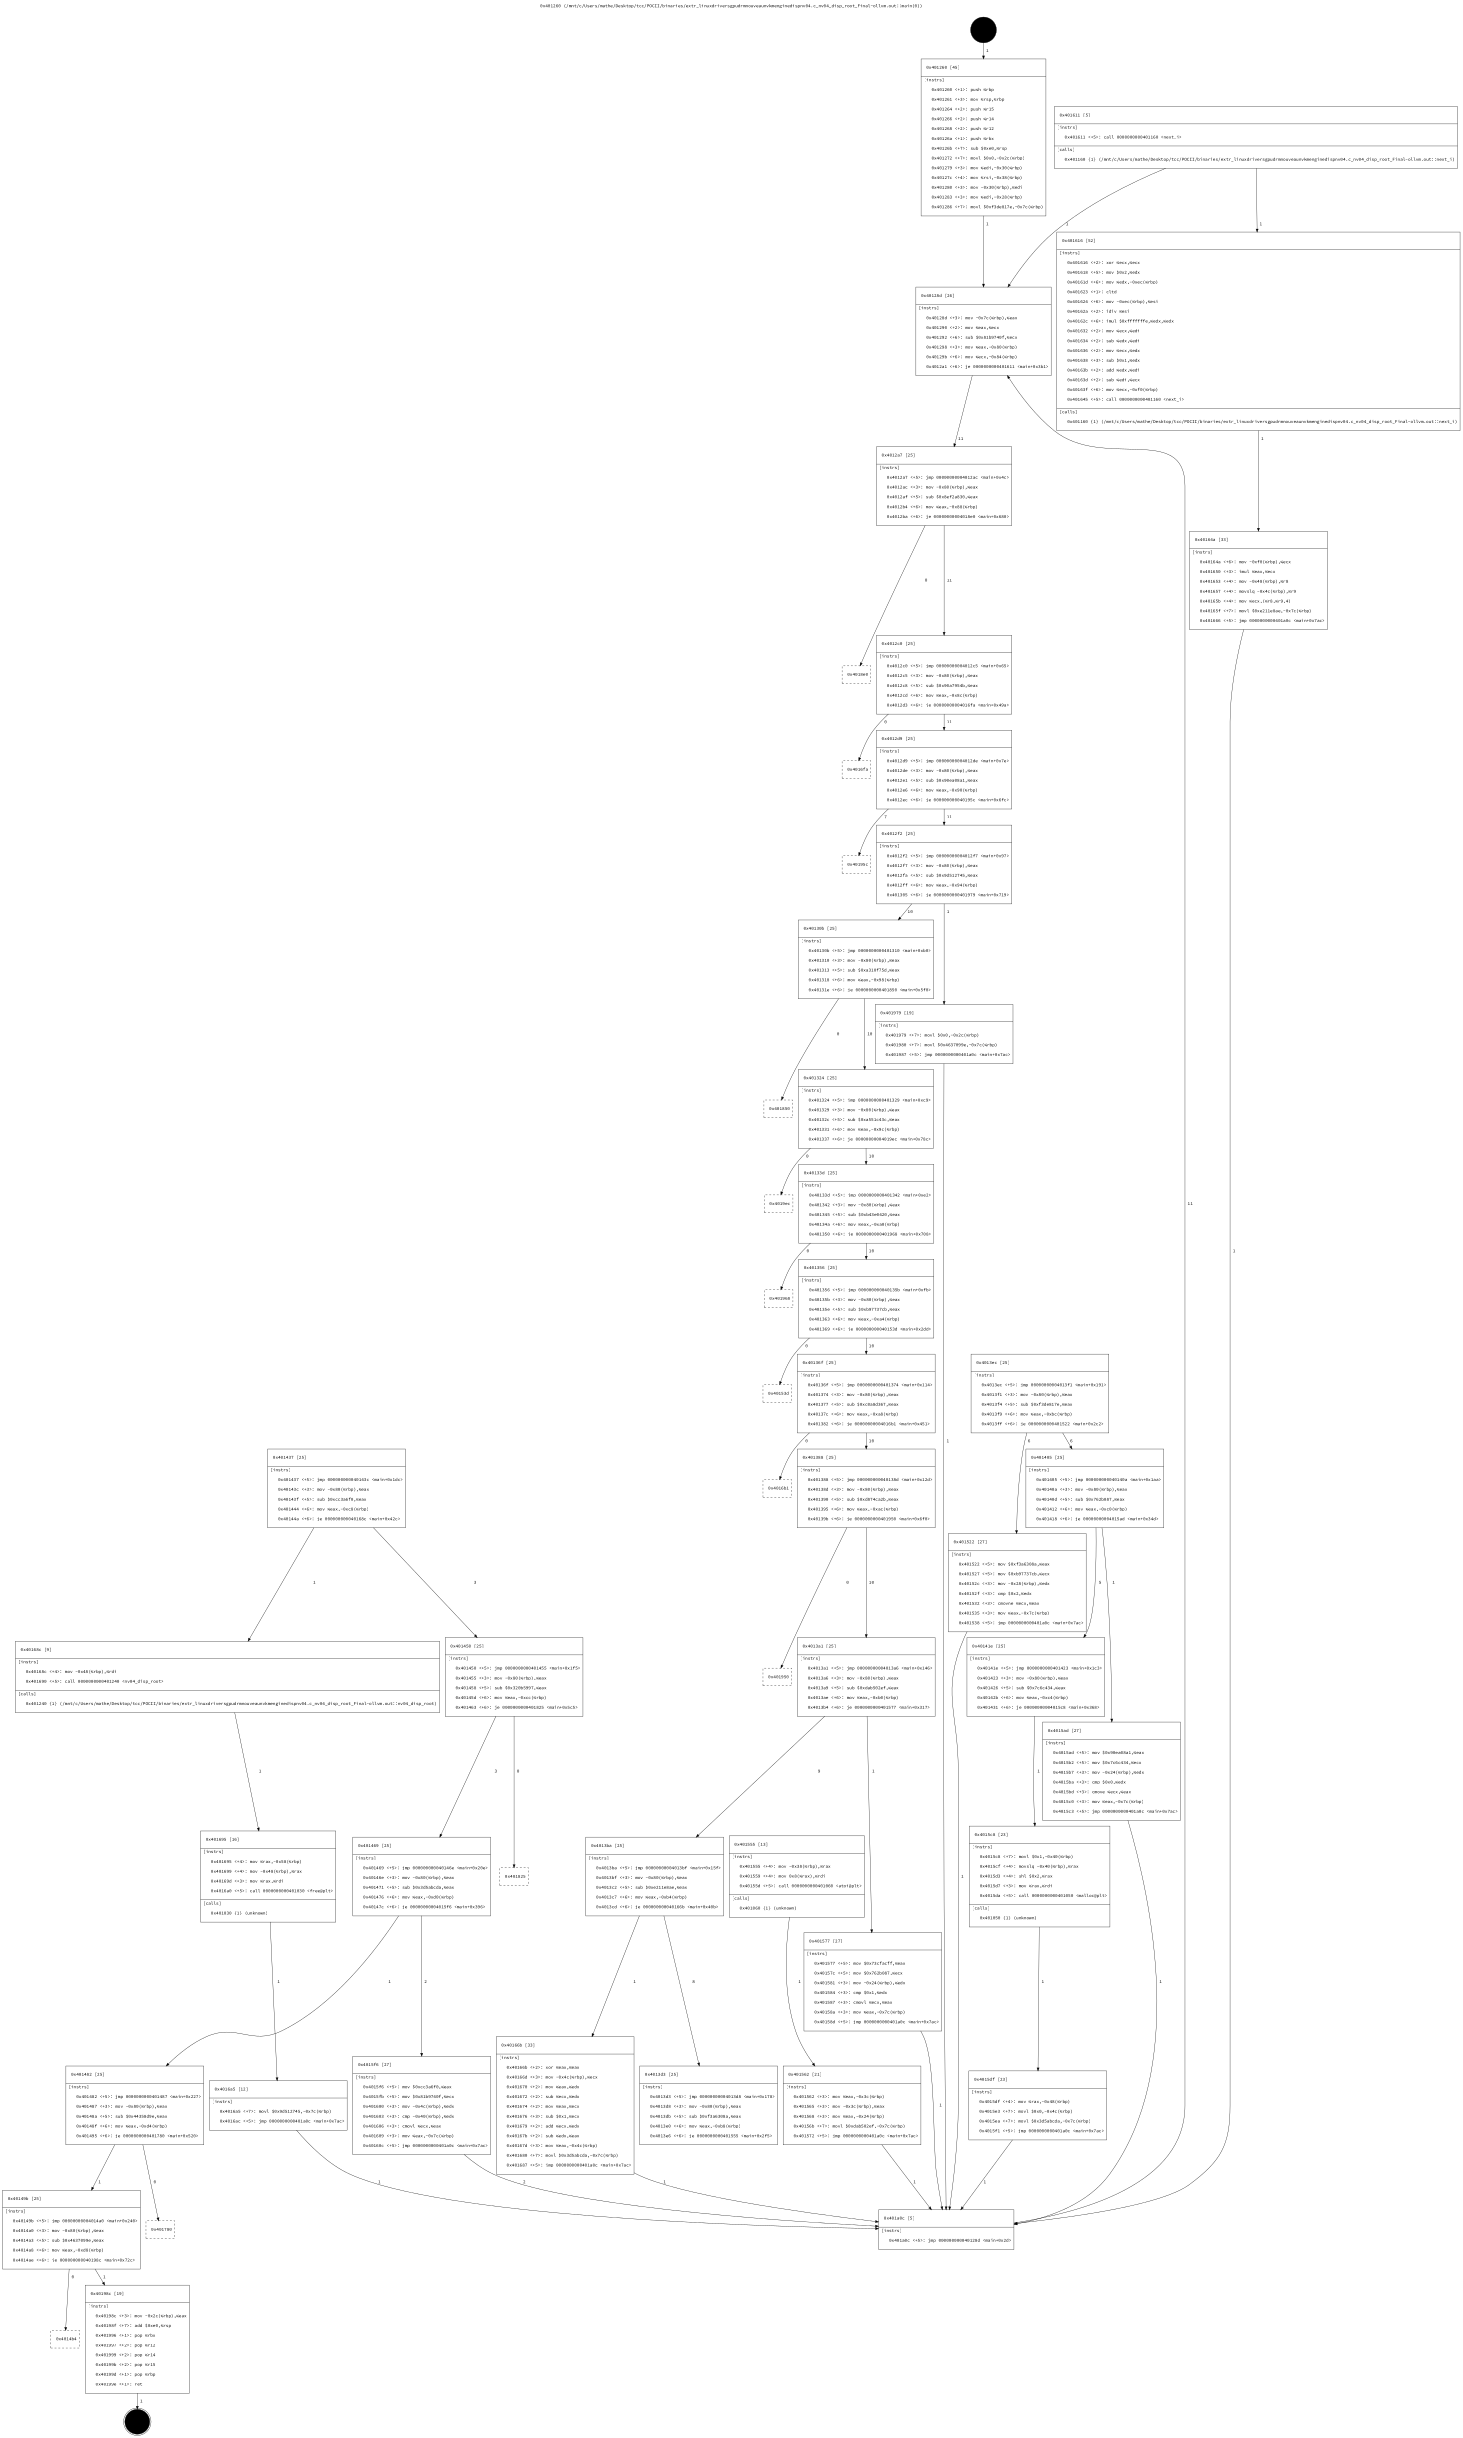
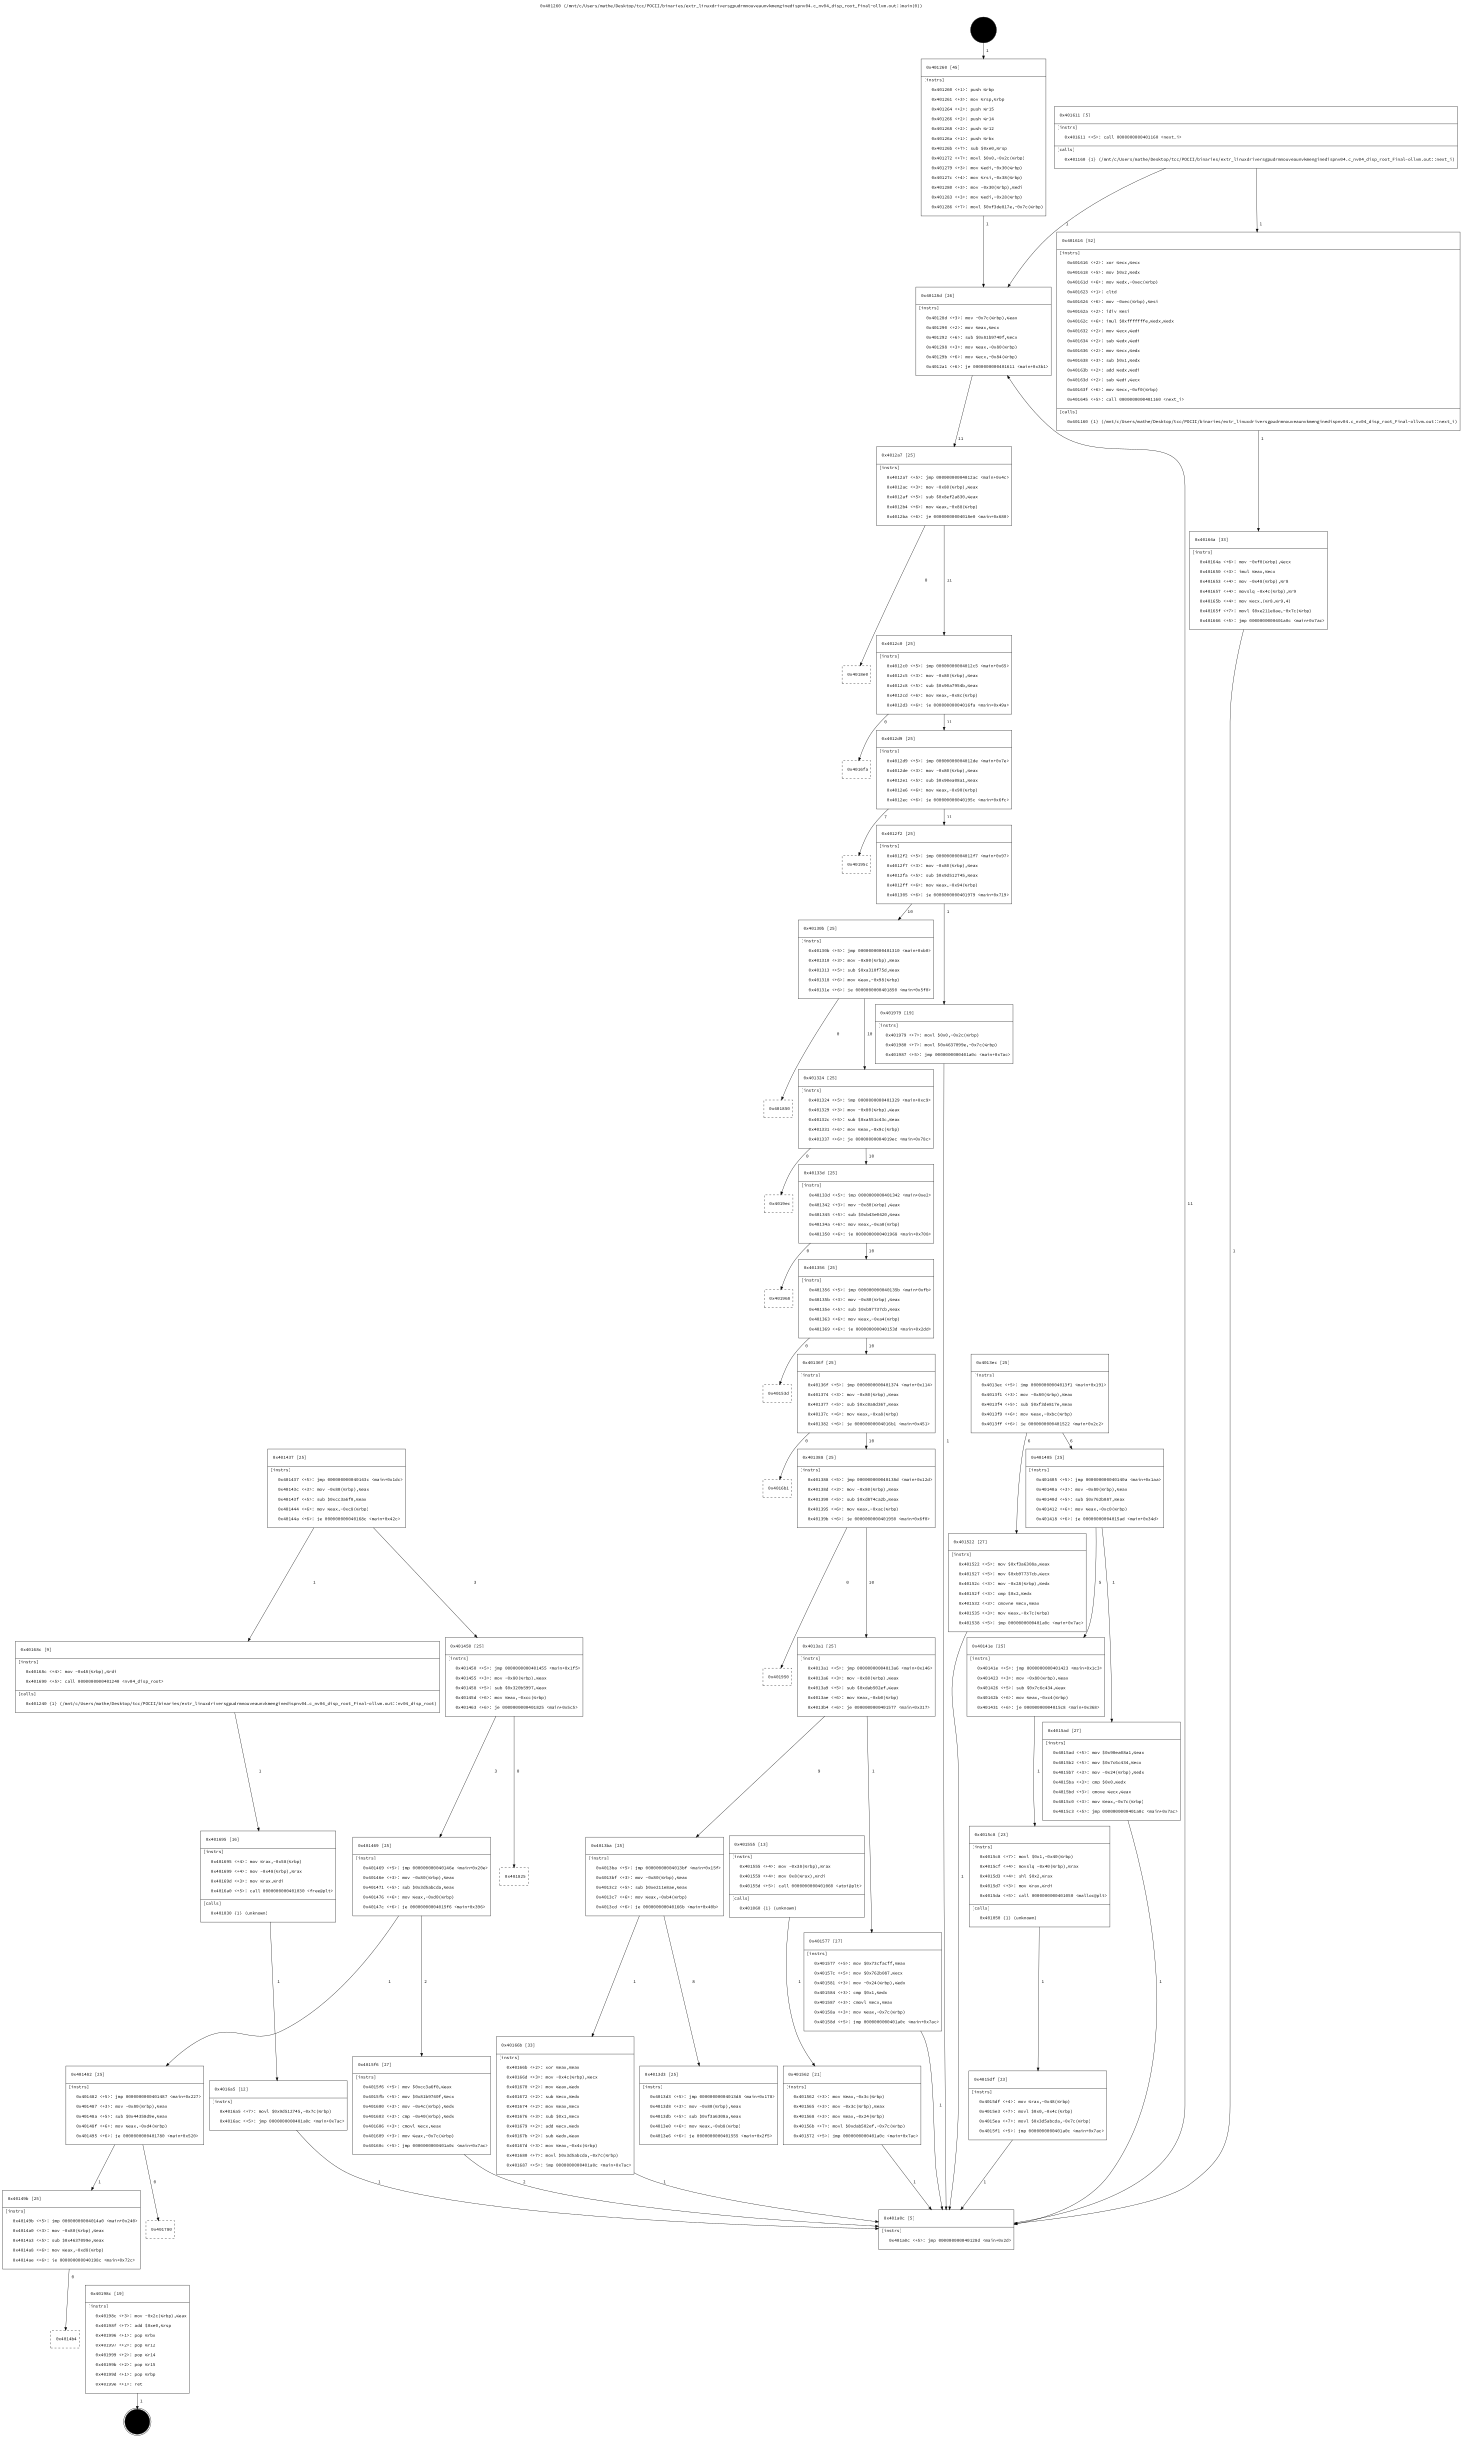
(99, 2276) -> none
